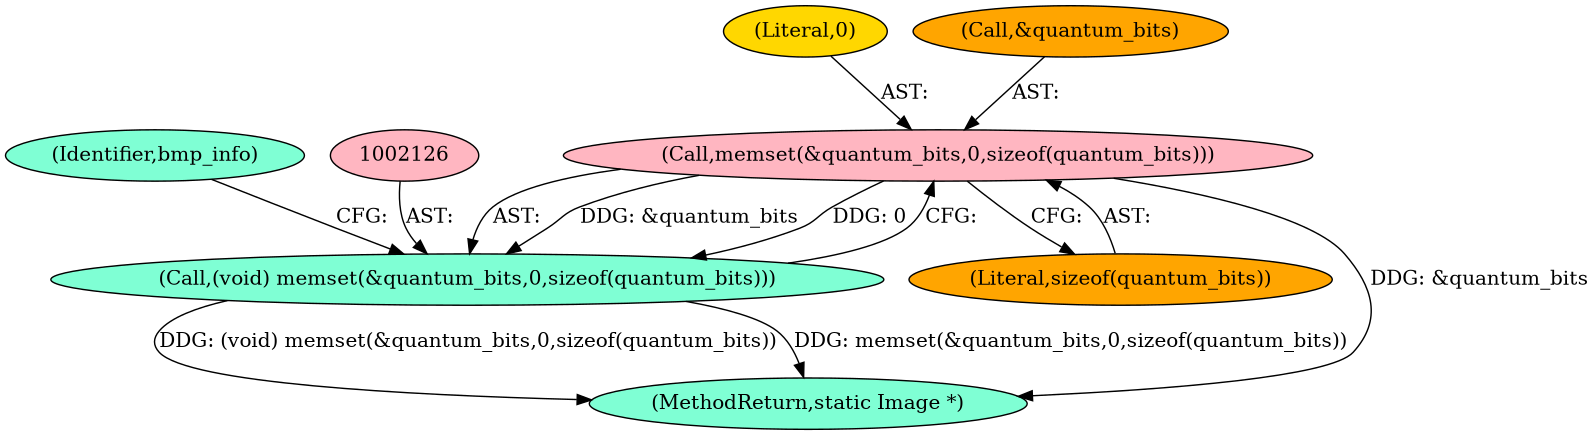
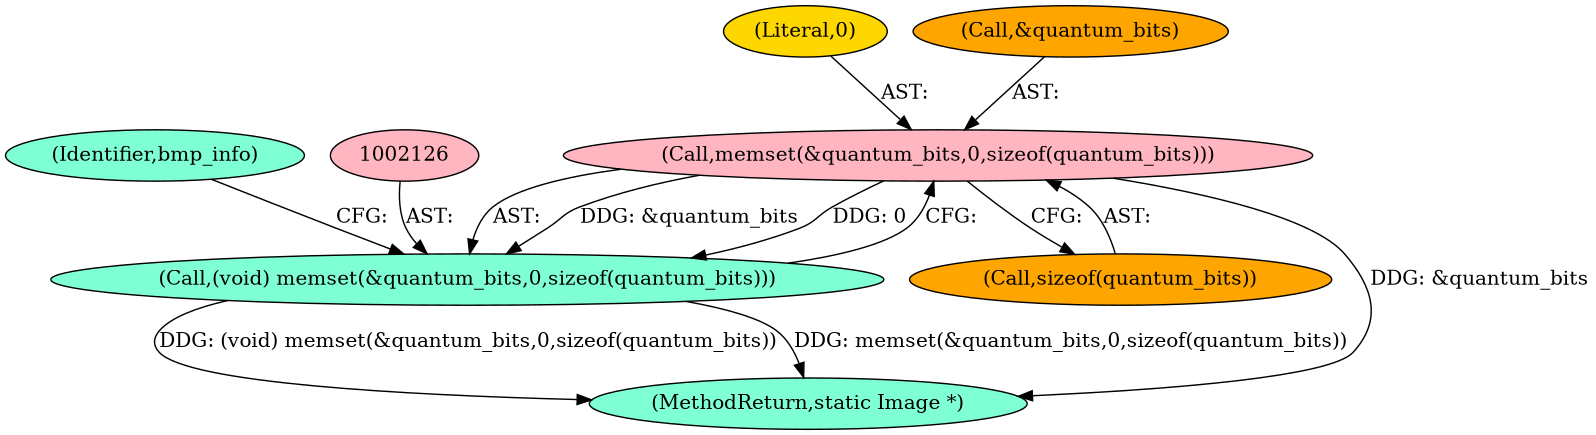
(1121, 280) -> (1121, 280)
